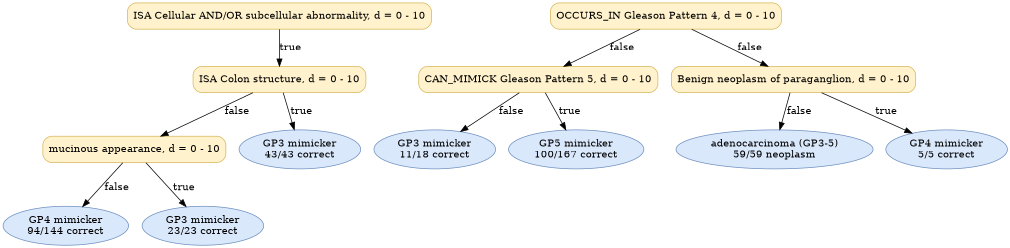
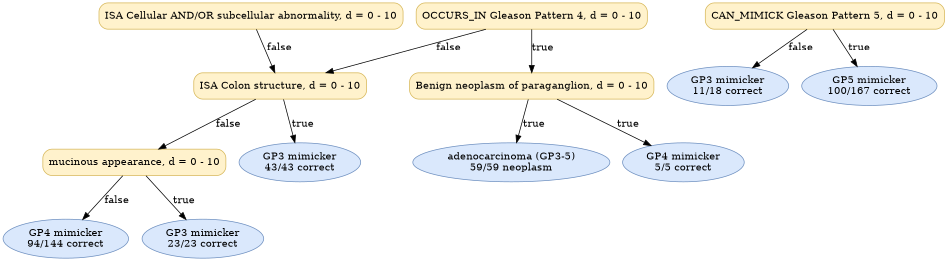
(605, 46) -> (409, 50)
(291, 48) -> (279, 48)
(750, 48) -> (543, 48)
(799, 111) -> (534, 124)
